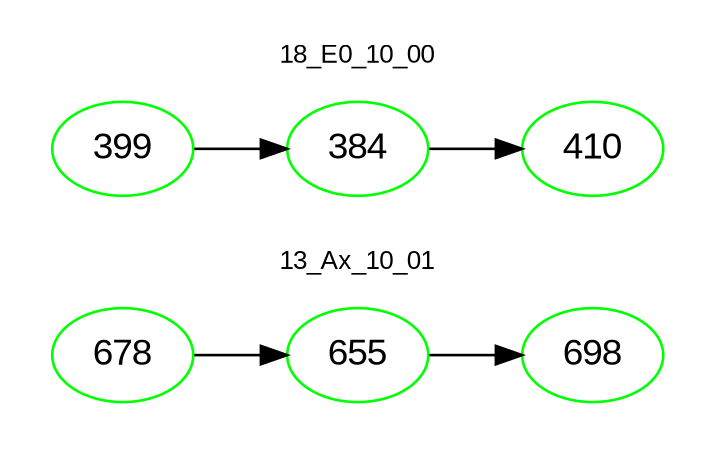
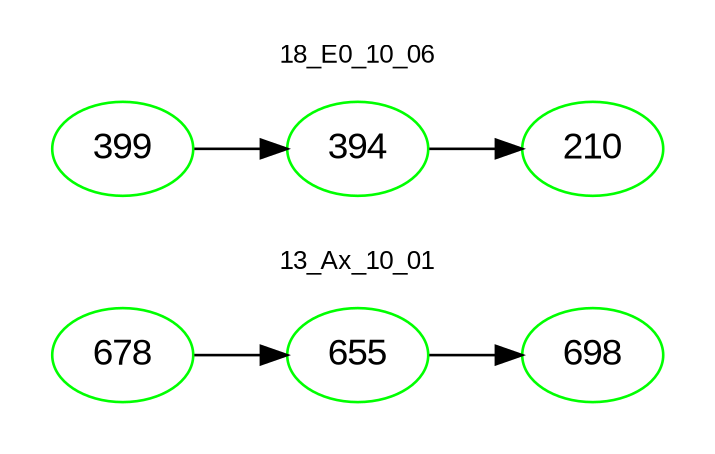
(358, 56) -> (358, 56)
(358, 149) -> (358, 149)
(593, 149) -> (593, 149)
